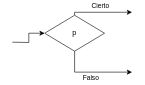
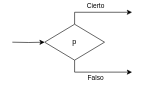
(75, 33) -> (75, 42)
